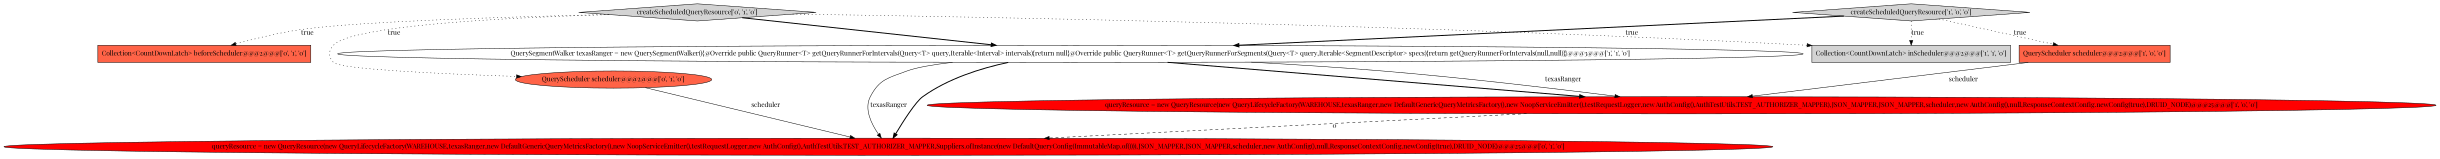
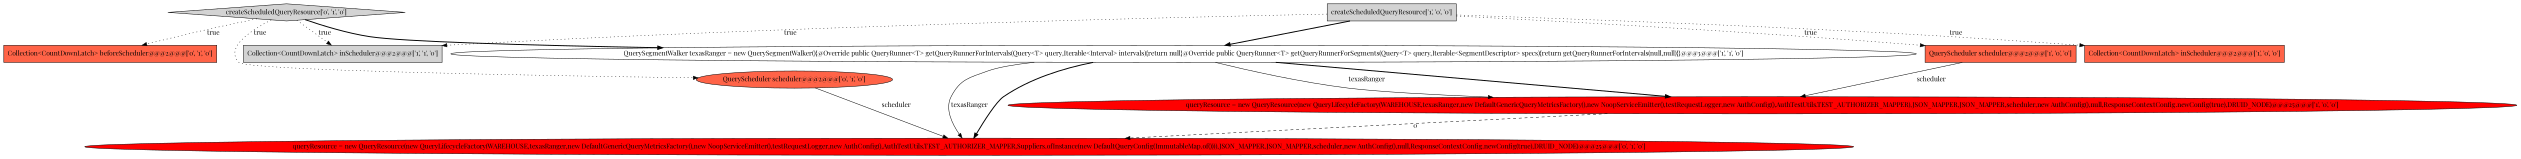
(1911, 12) -> (1392, 12)
none -> (2184, 54)
